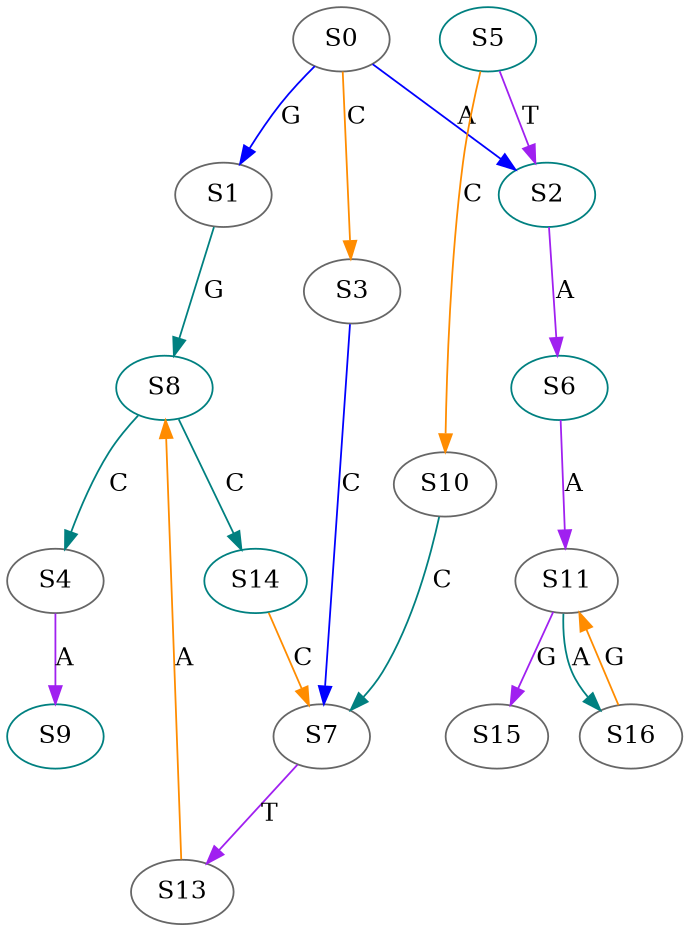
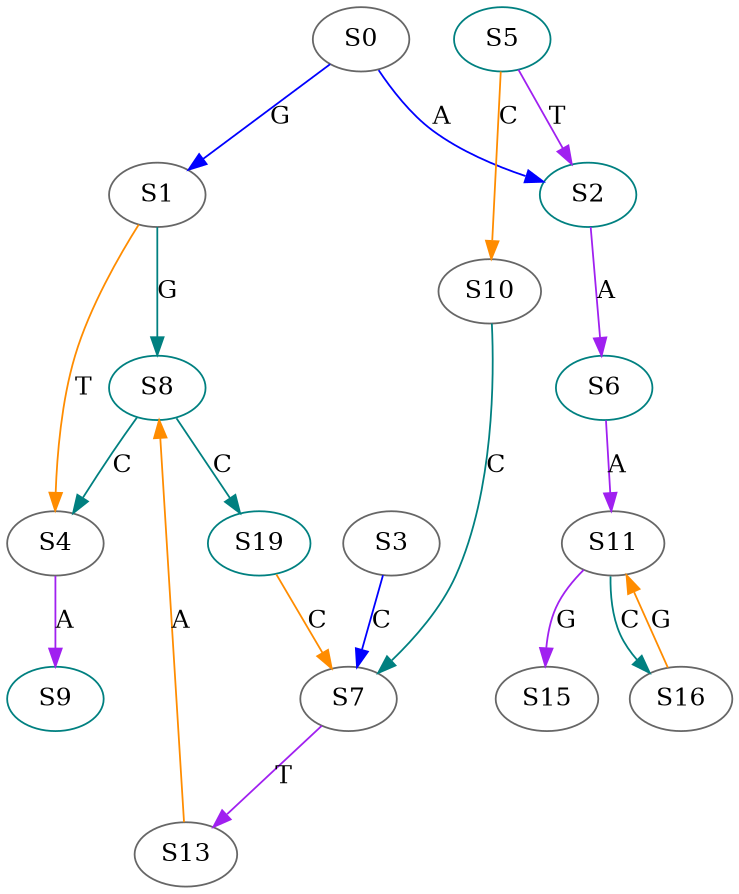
(346, 156) -> none
none -> (76, 352)
(256, 581) -> (259, 543)
(581, 659) -> (630, 621)
